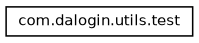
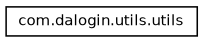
(99, 21) -> (102, 21)
